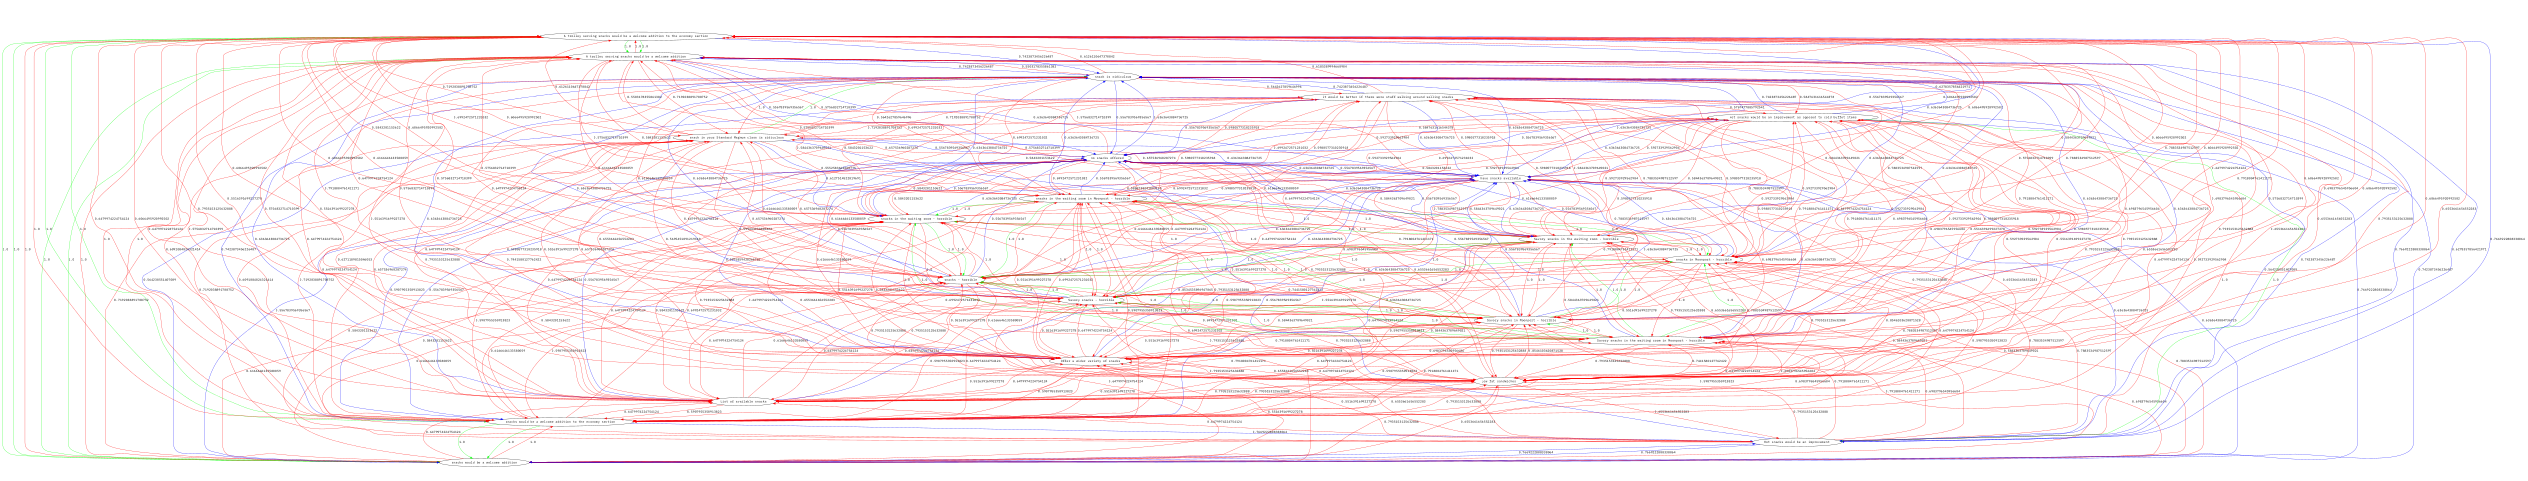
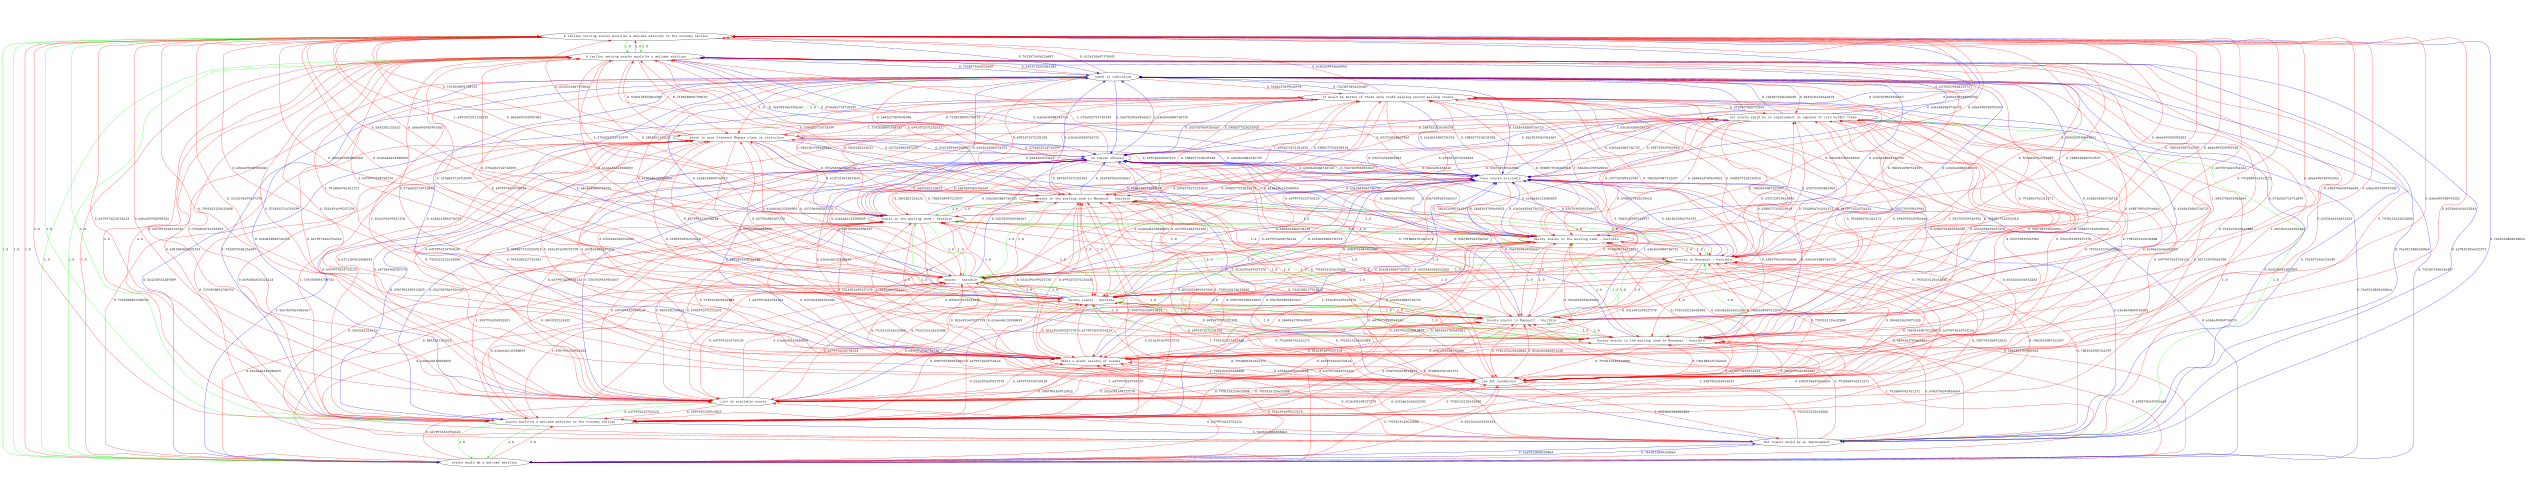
(1333, 256) -> (1333, 256)
(644, 408) -> (644, 408)
(2203, 443) -> (1224, 227)
